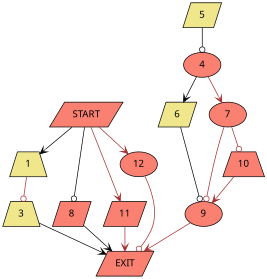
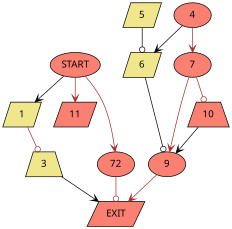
(202, 37) -> (142, 37)
(86, 115) -> (75, 65)
(214, 161) -> (179, 111)
(28, 164) -> (22, 115)
(139, 164) -> (116, 164)
(225, 187) -> (189, 137)
(72, 214) -> none
(125, 235) -> none
